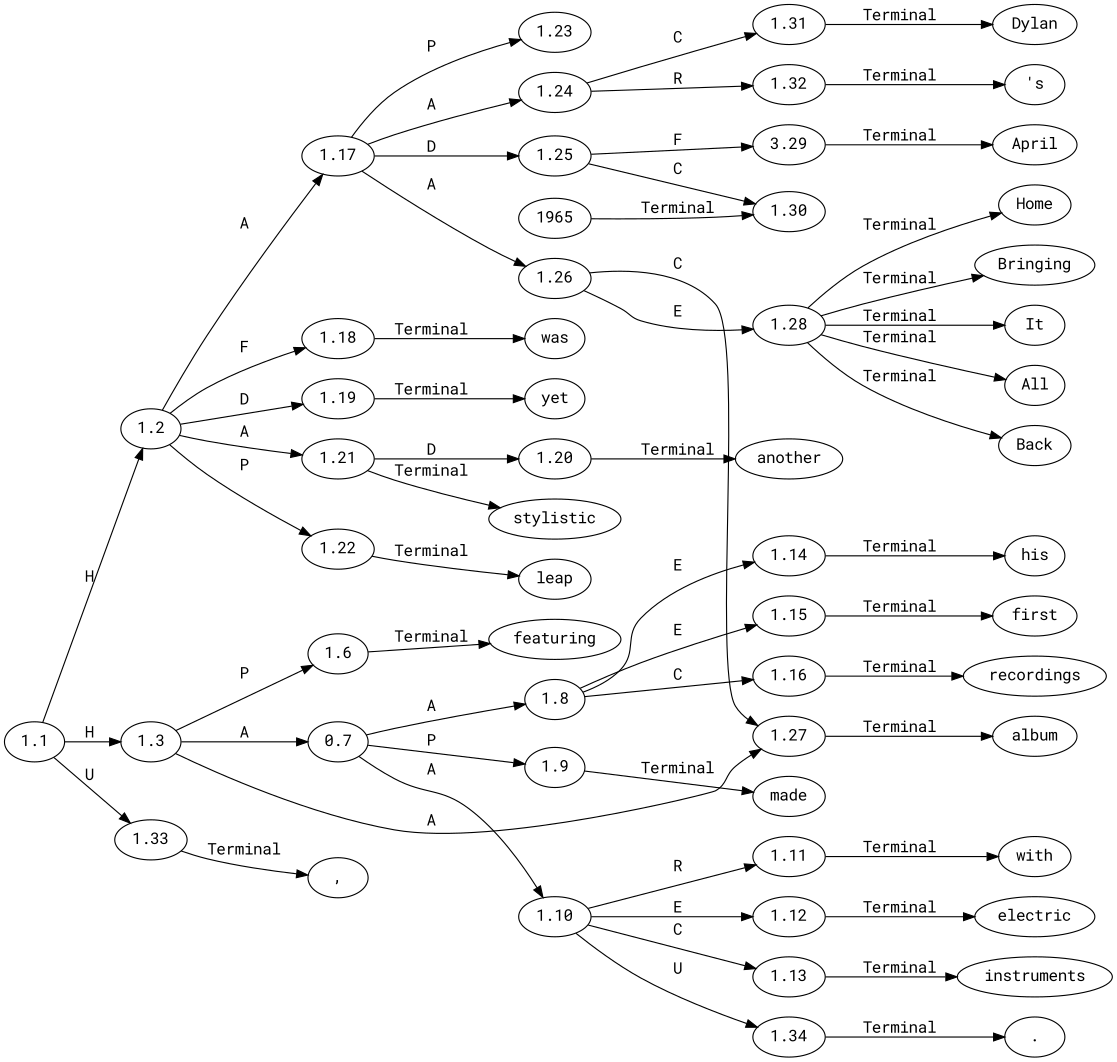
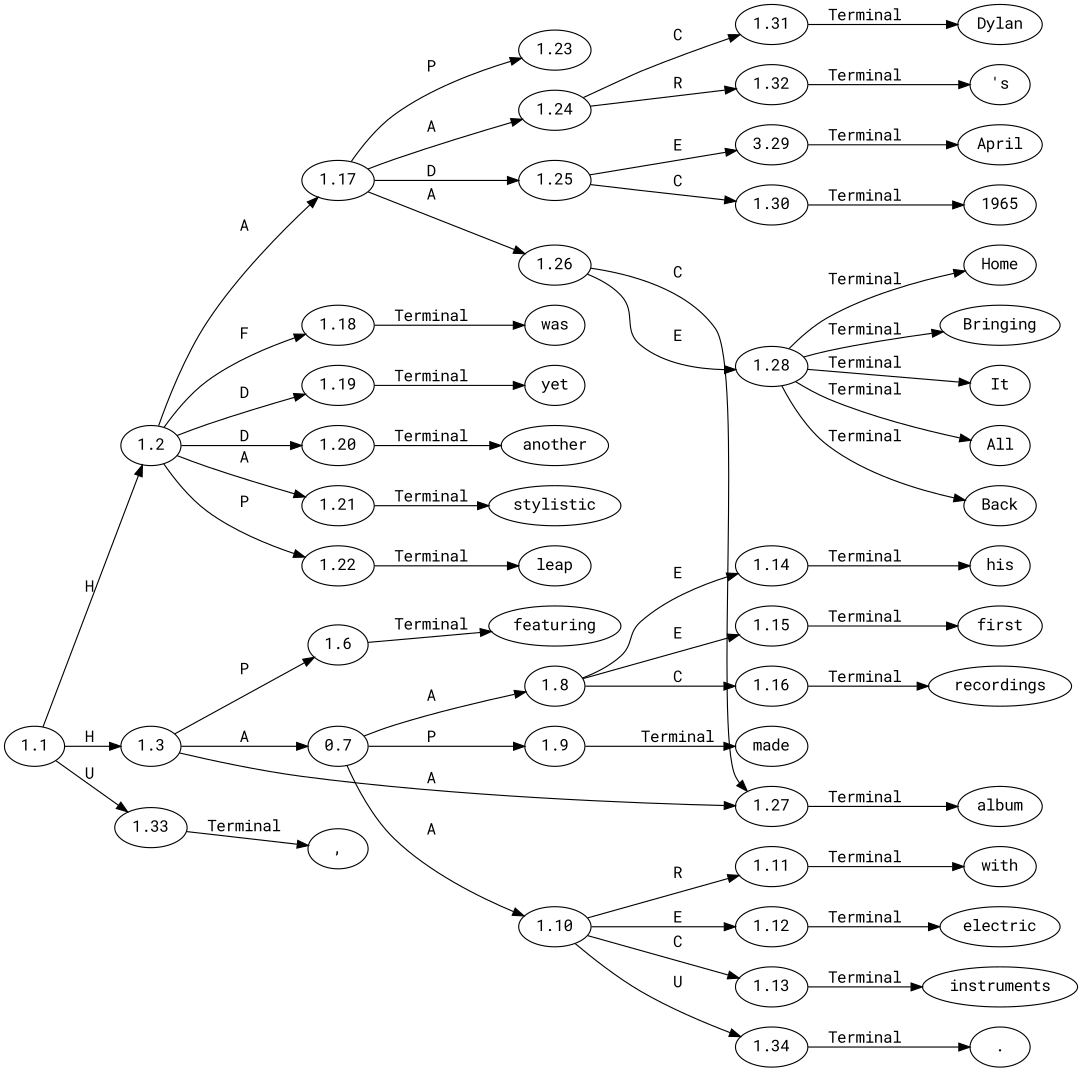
(678, 141) -> (678, 146)
(667, 219) -> (880, 205)
(441, 459) -> (236, 446)
